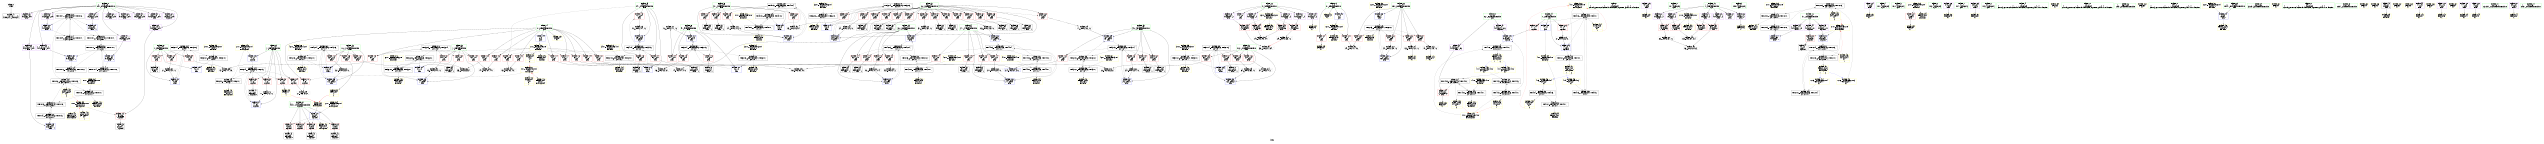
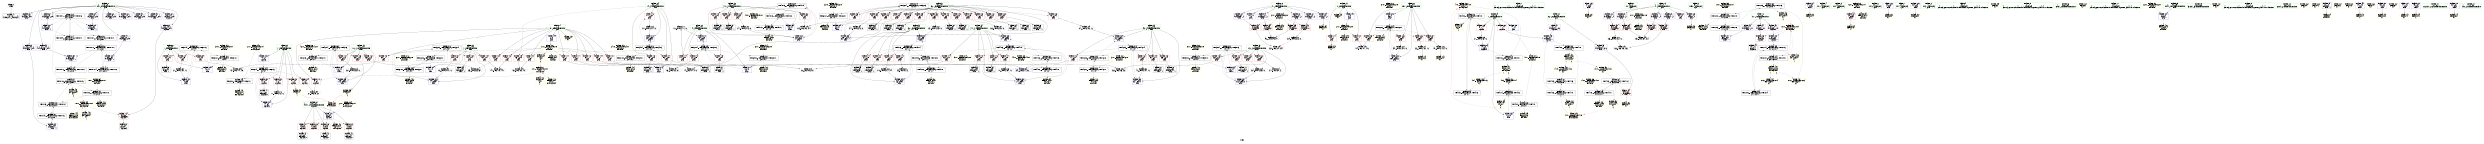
none -> (1509, 116)
